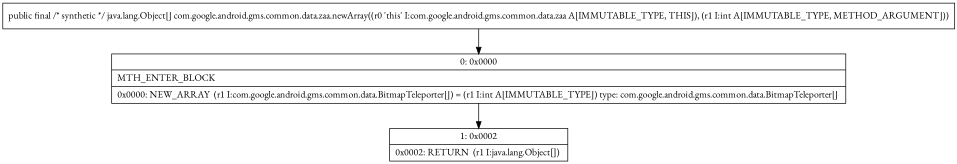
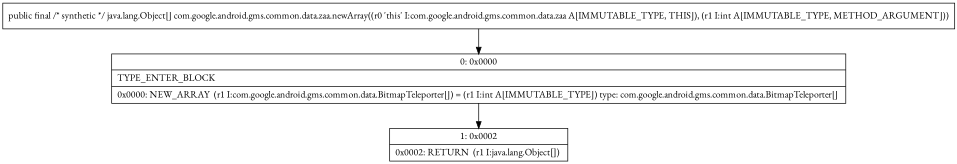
(167, 78) -> (167, 78)
